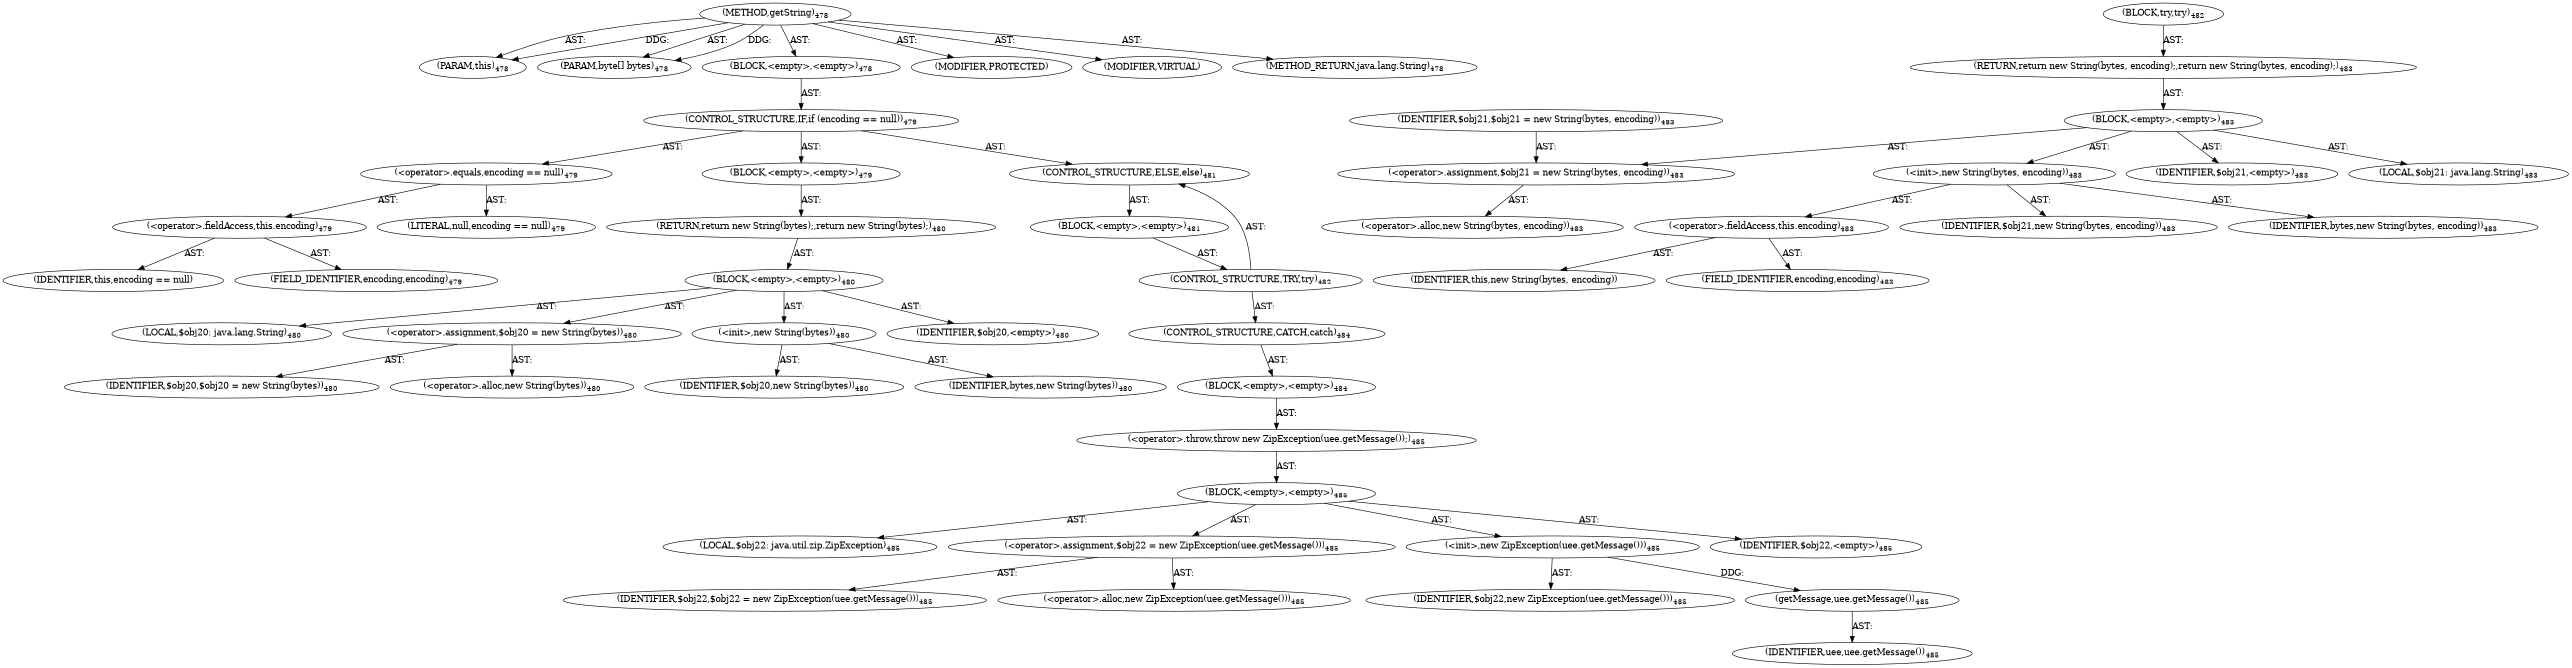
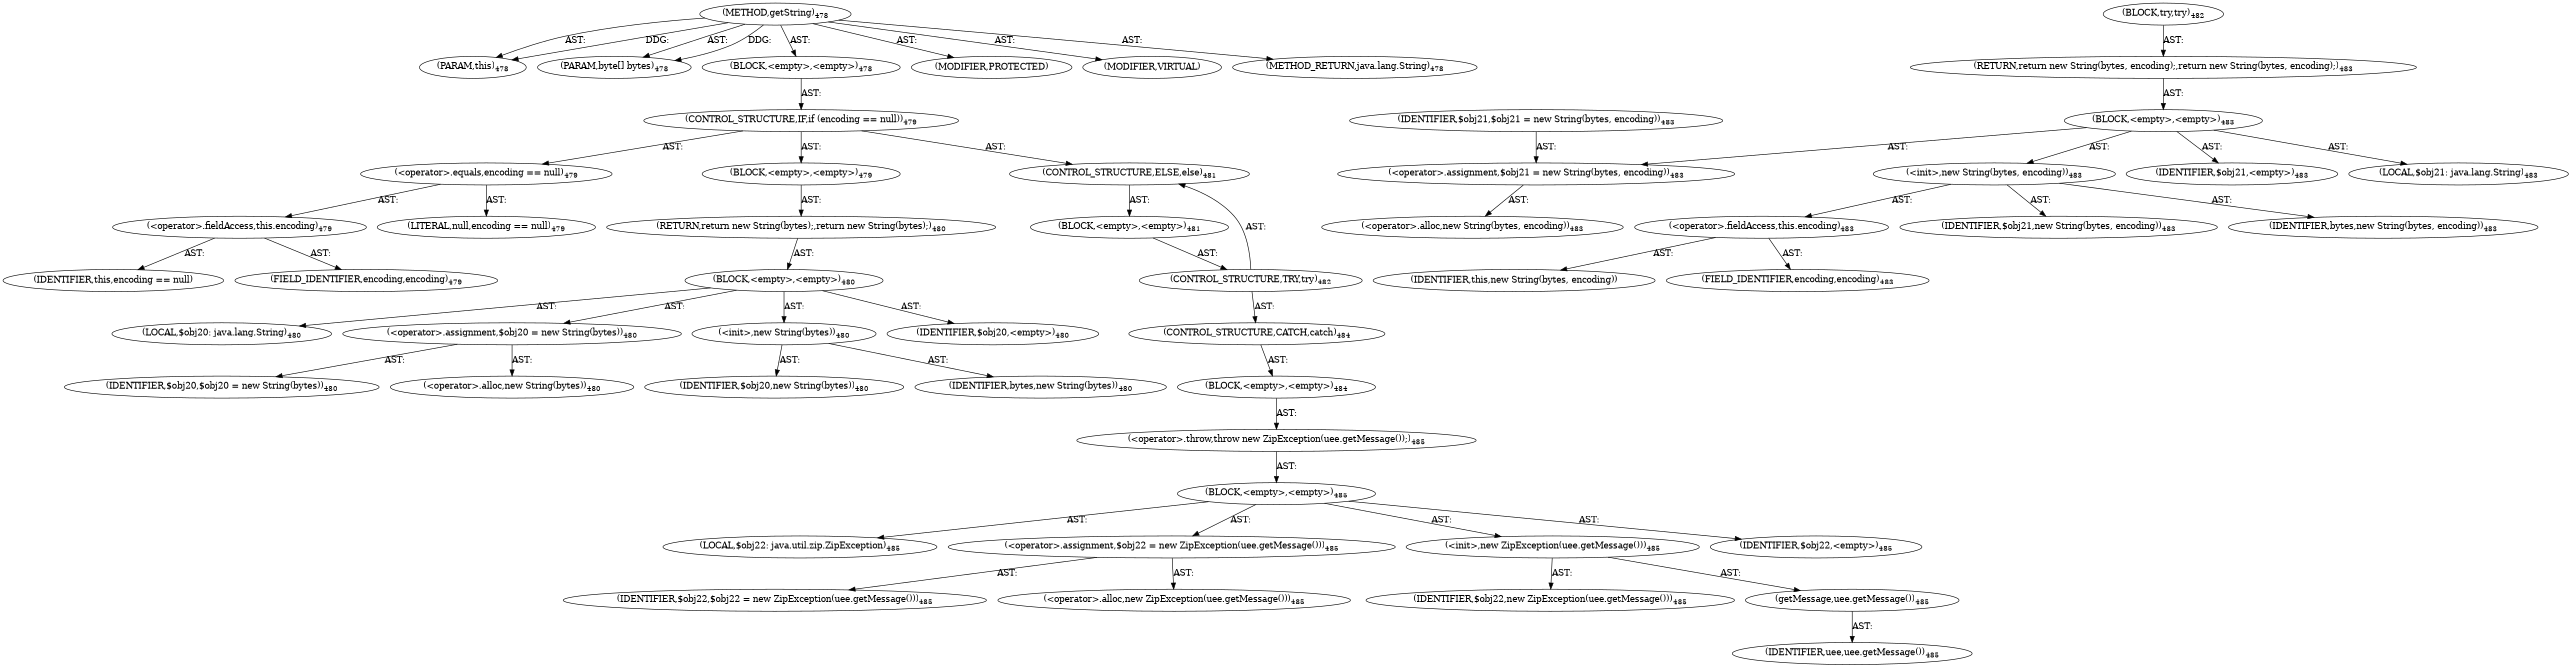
(1734, 574) -> (1732, 574)
